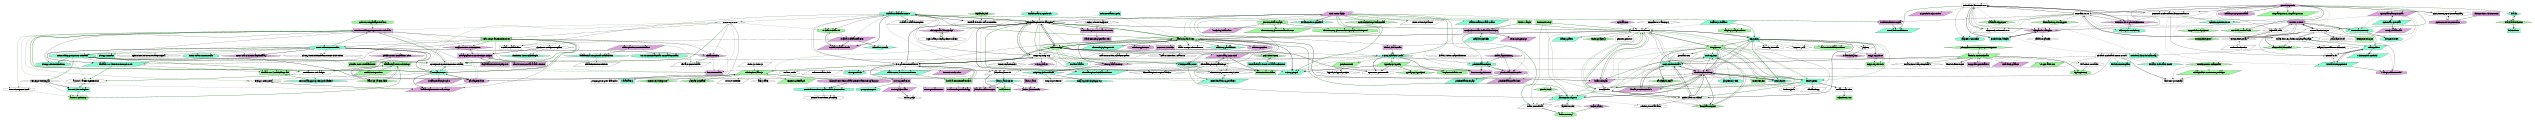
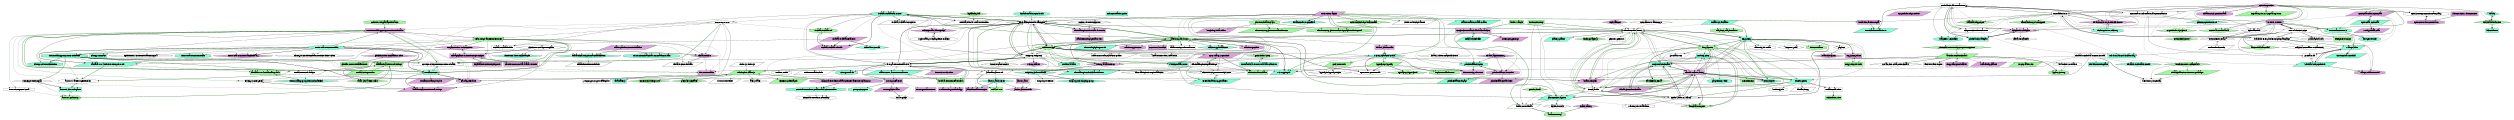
(1833, 47) -> (1816, 47)
